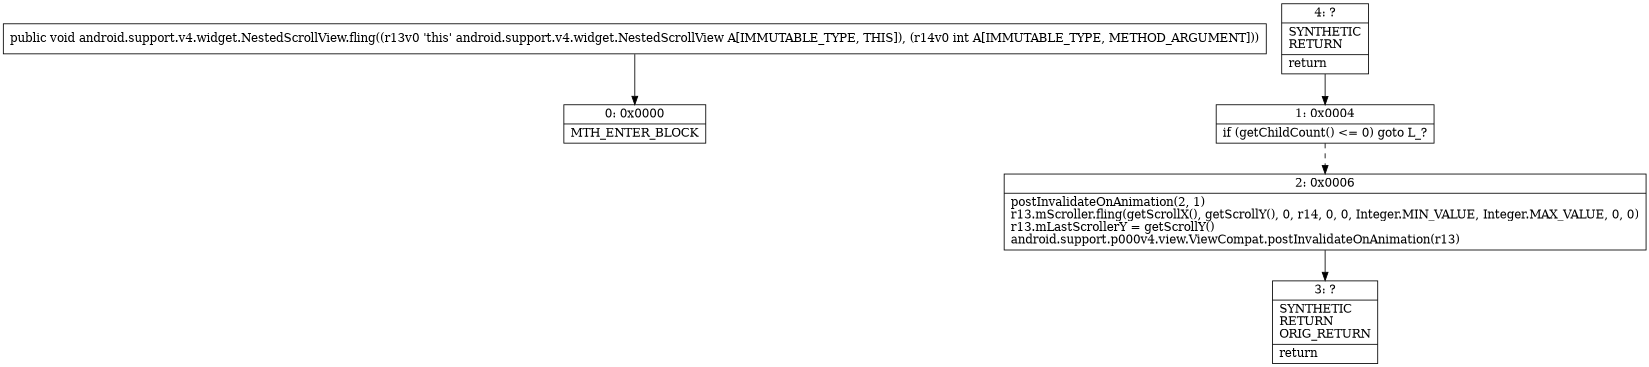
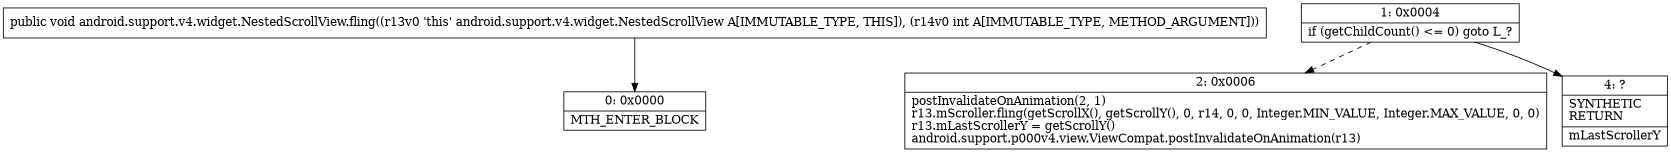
(1308, 64) -> (1615, 136)
(1325, 85) -> (1515, 56)
(1325, 322) -> none
